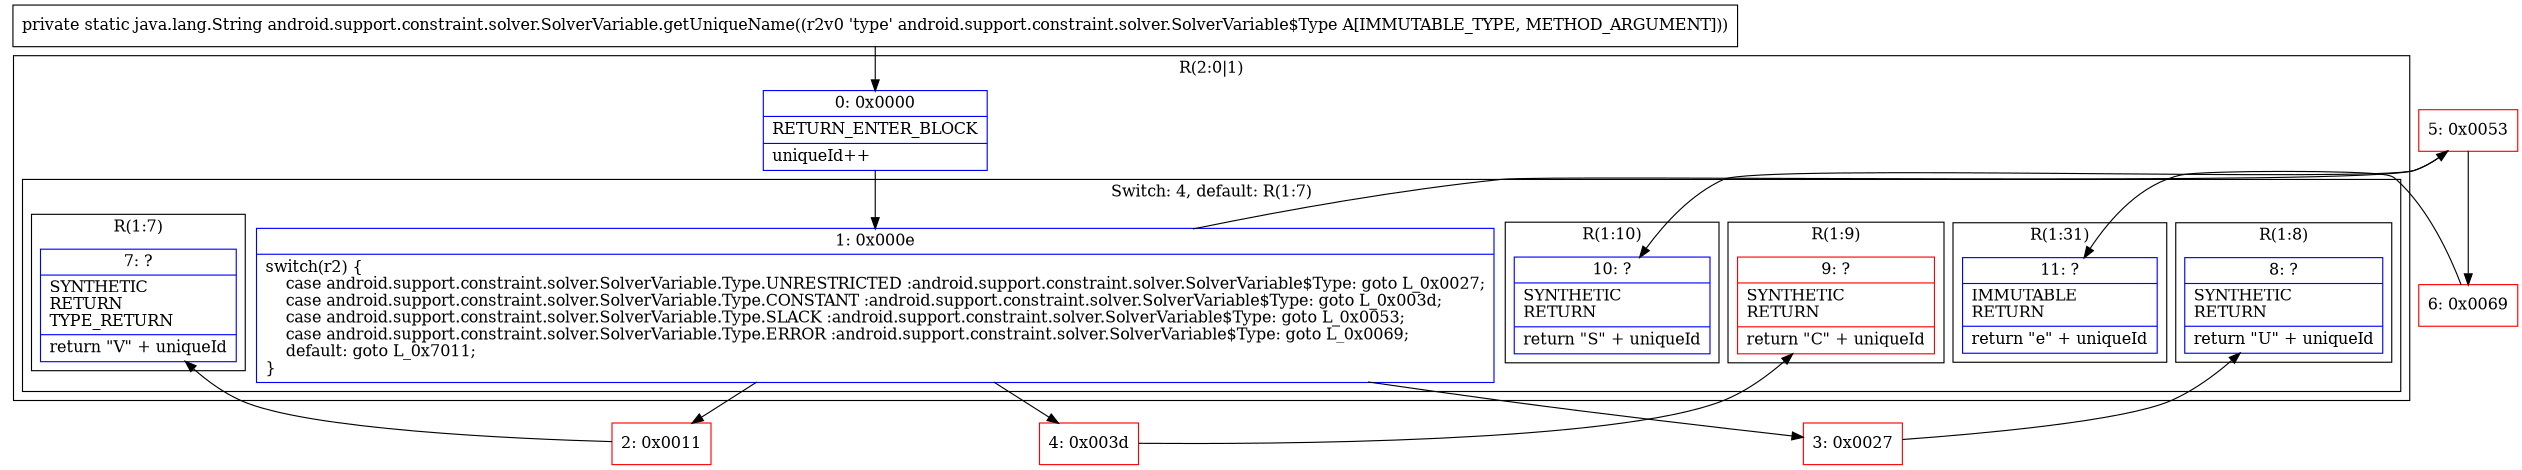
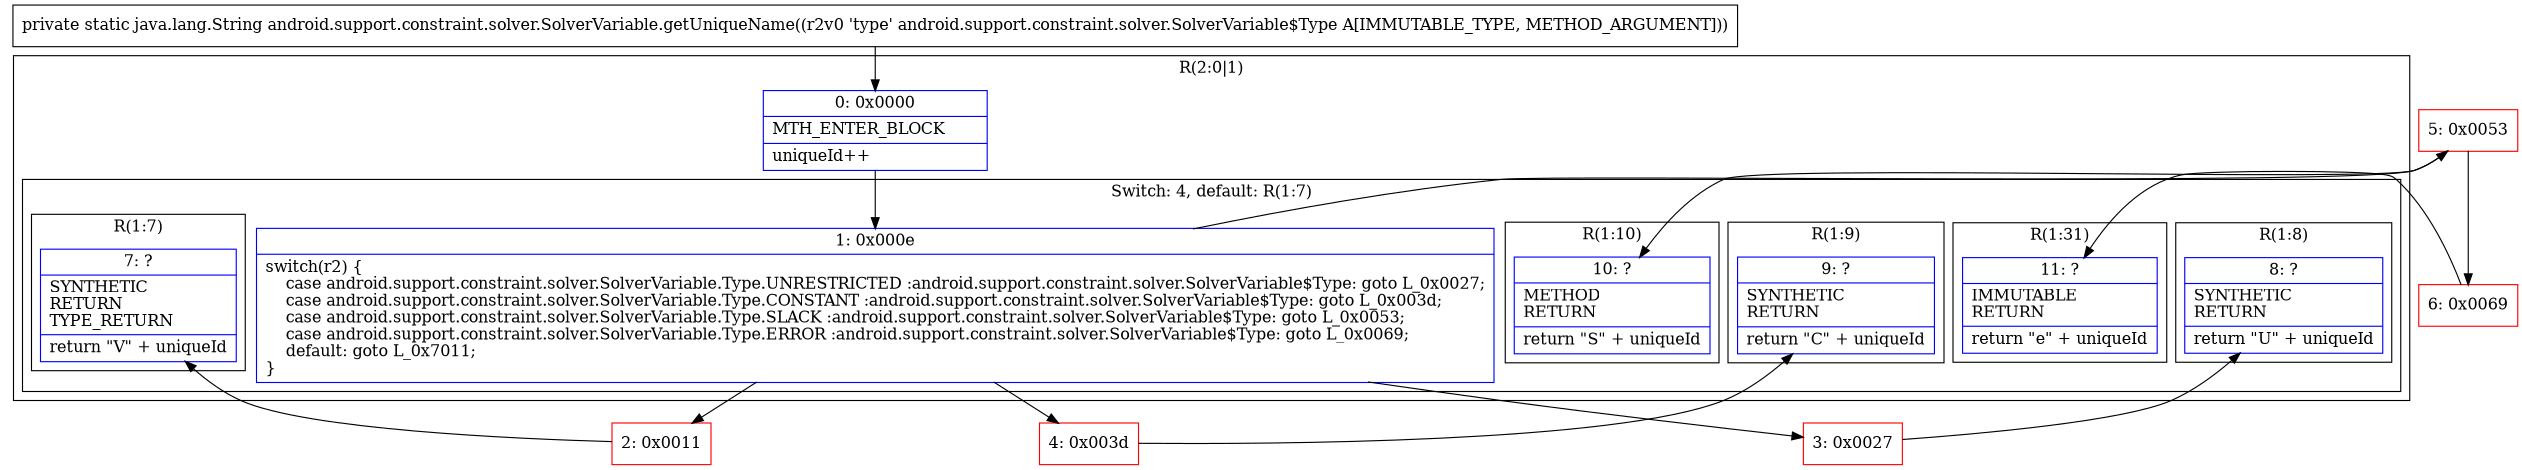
(875, 129) -> (859, 129)
(1573, 296) -> (1562, 296)
(1836, 305) -> (1836, 305)
